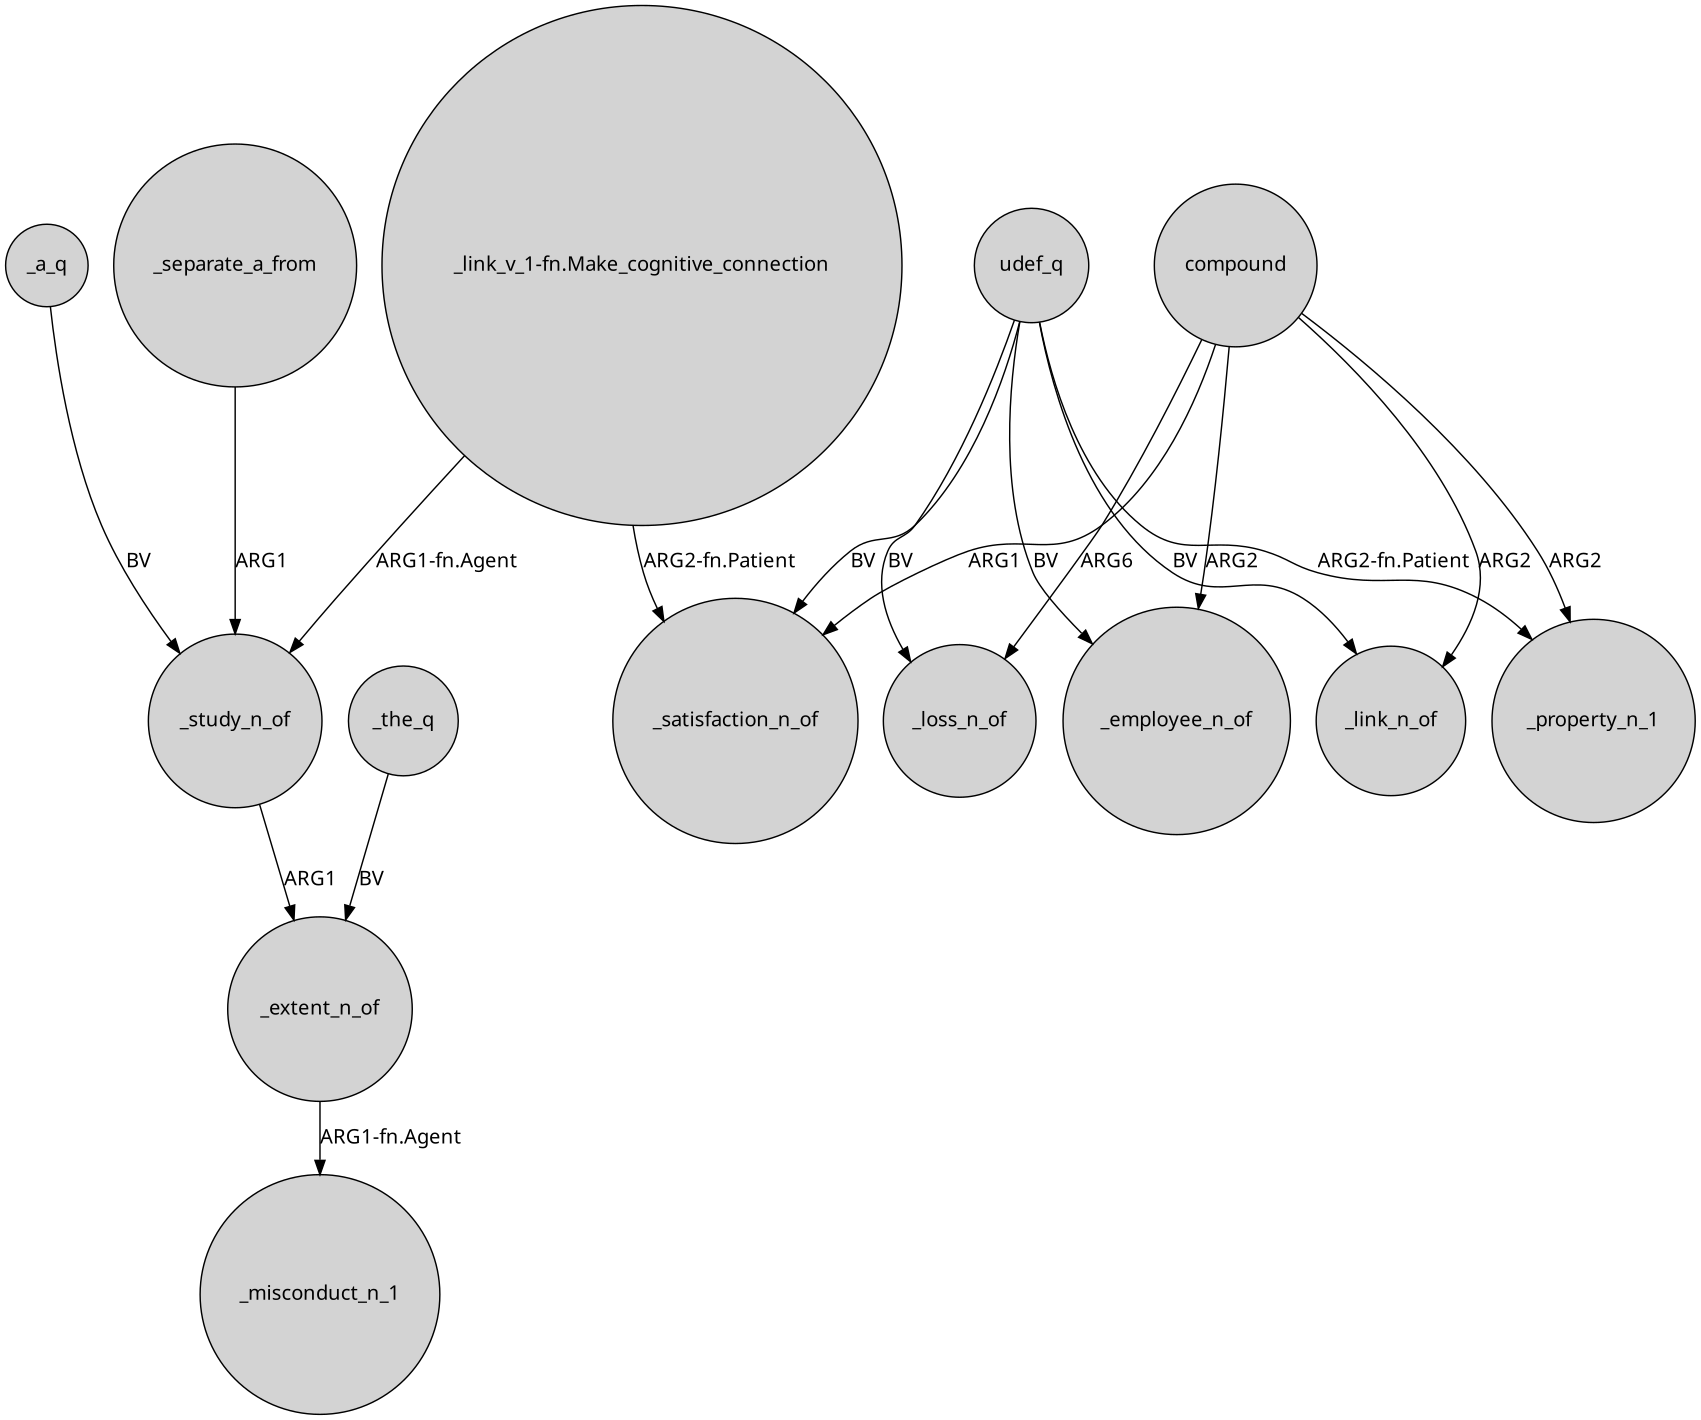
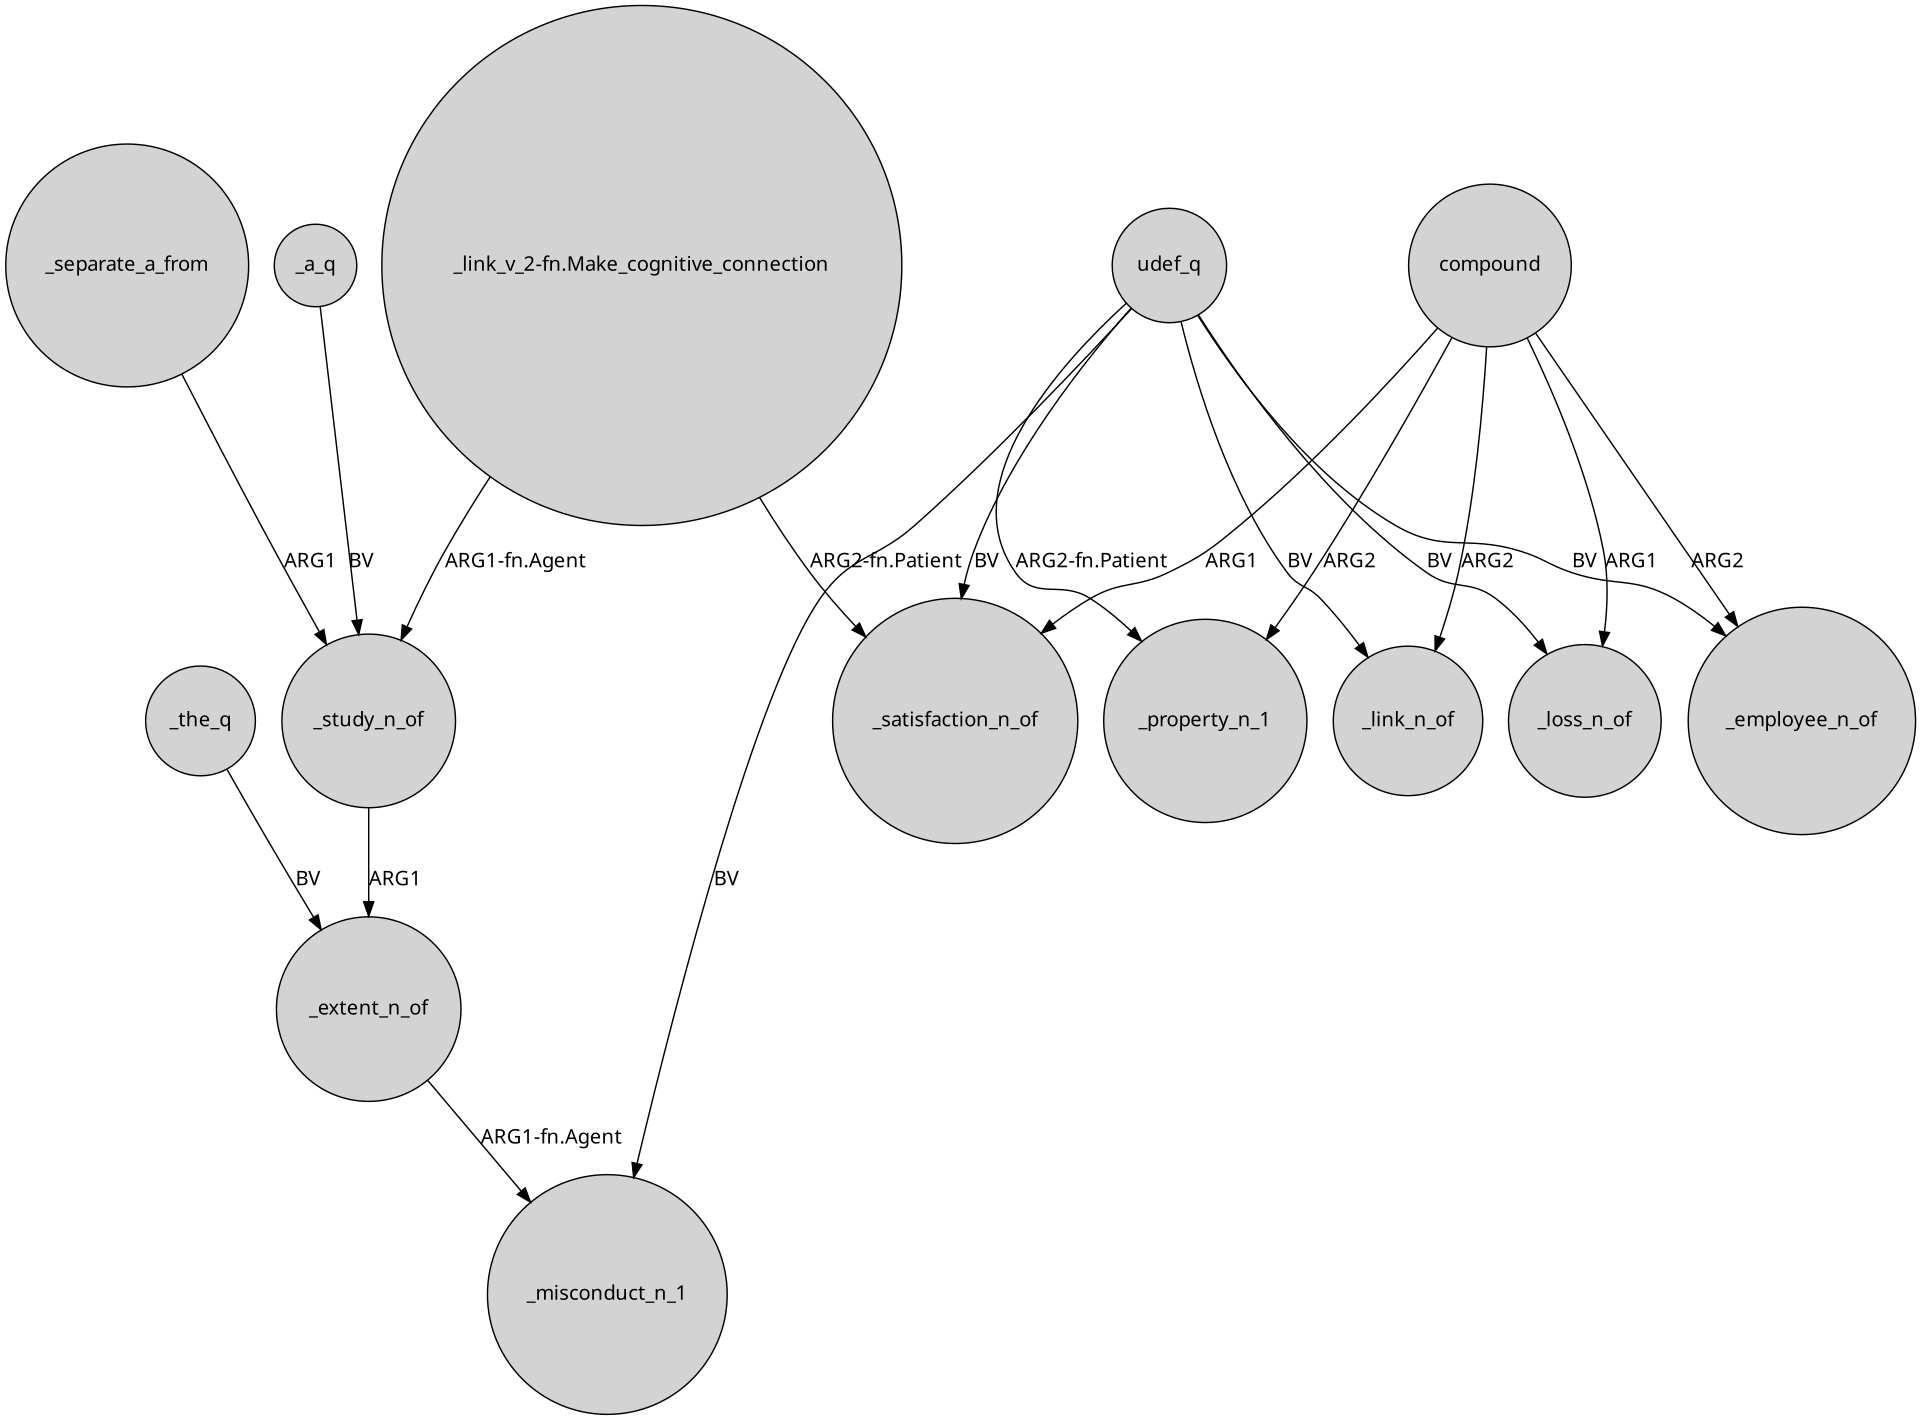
(642, 265) -> (642, 265)
(1107, 562) -> (1632, 562)
none -> (782, 673)
